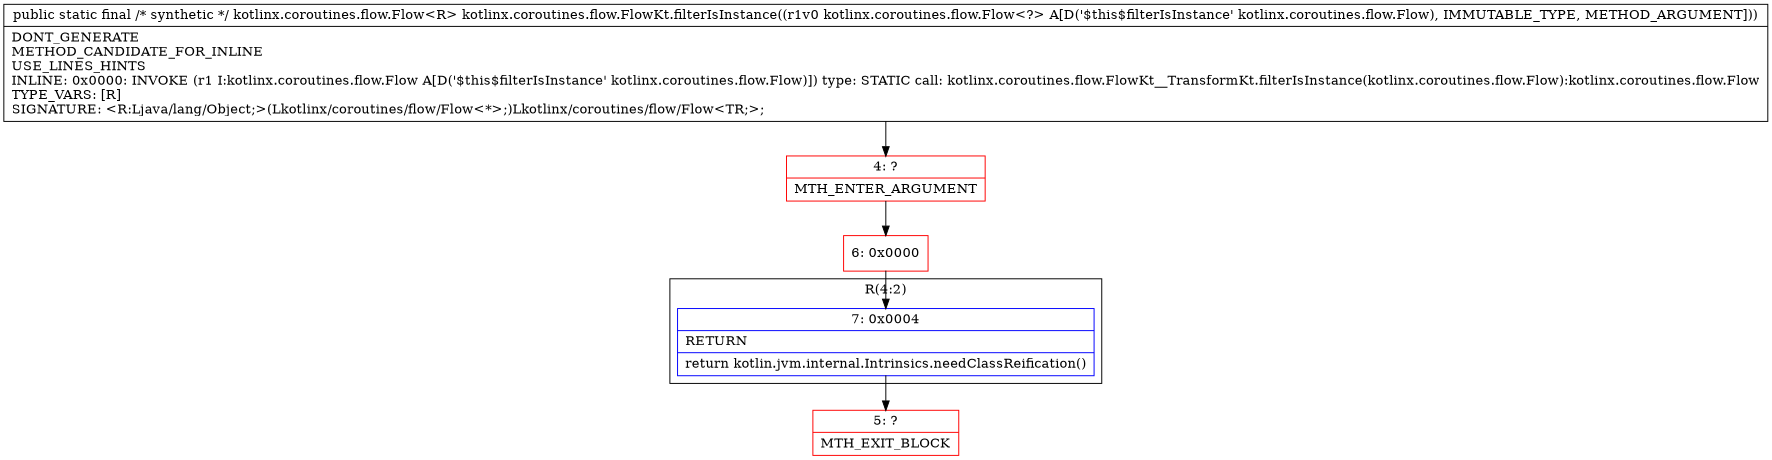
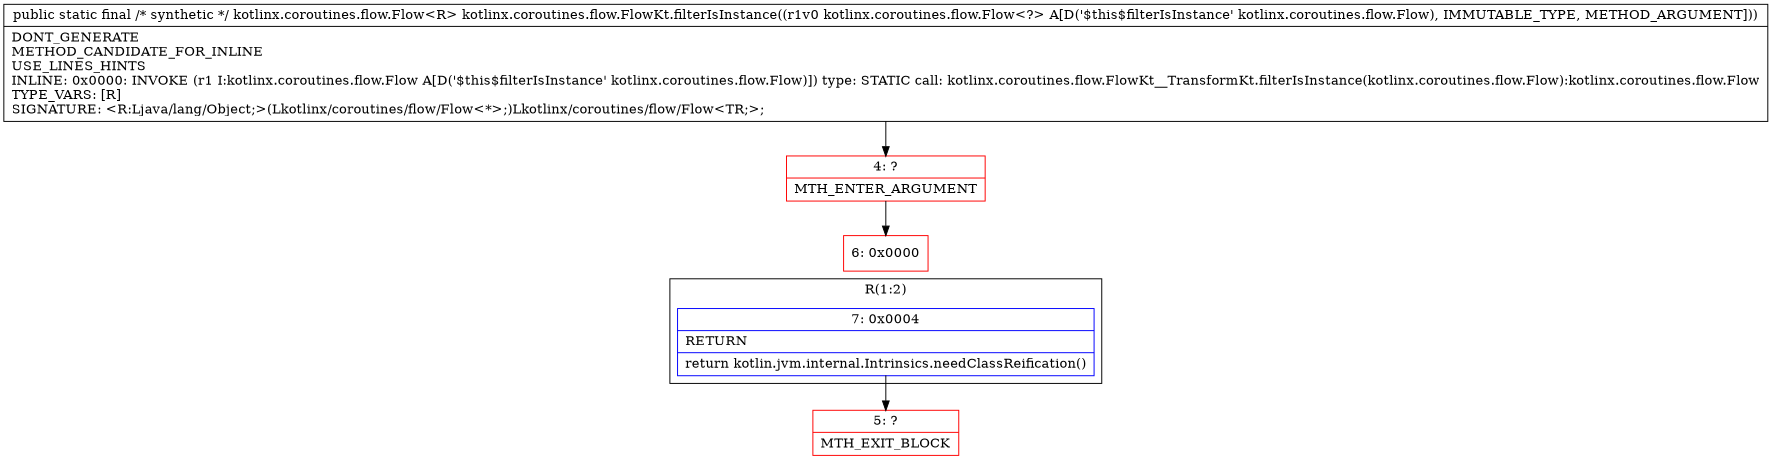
(886, 285) -> none
(886, 290) -> (886, 290)
